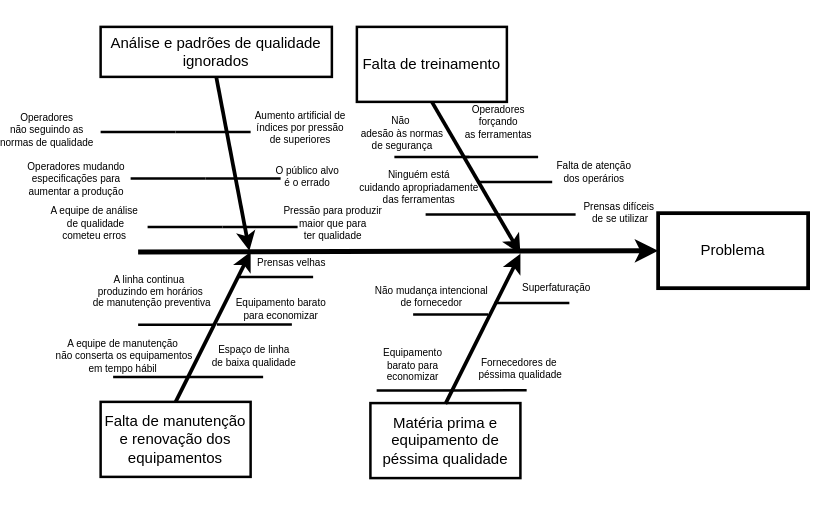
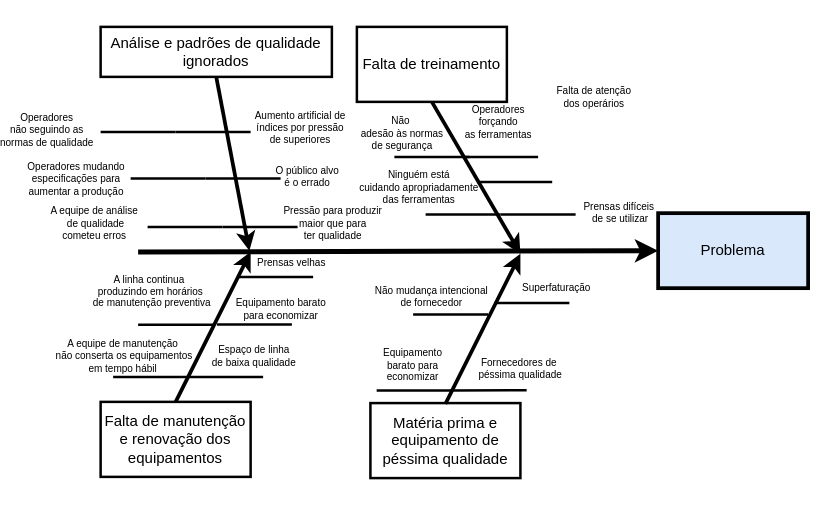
(594, 176) -> (594, 101)
(733, 251) -> (733, 251)
